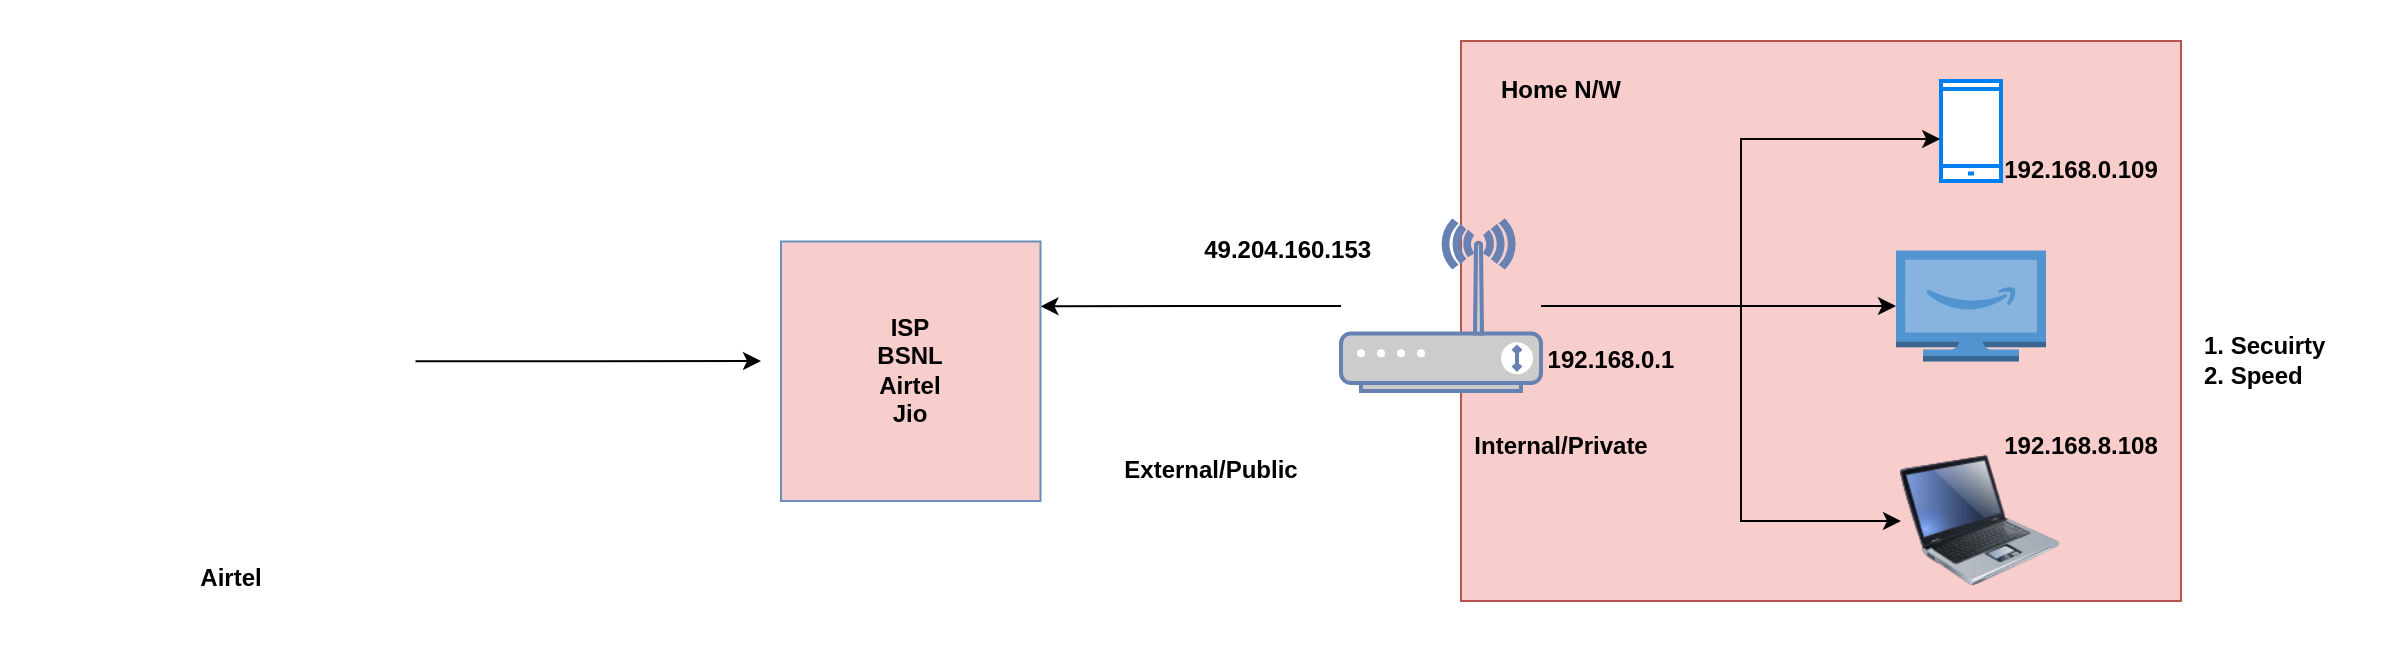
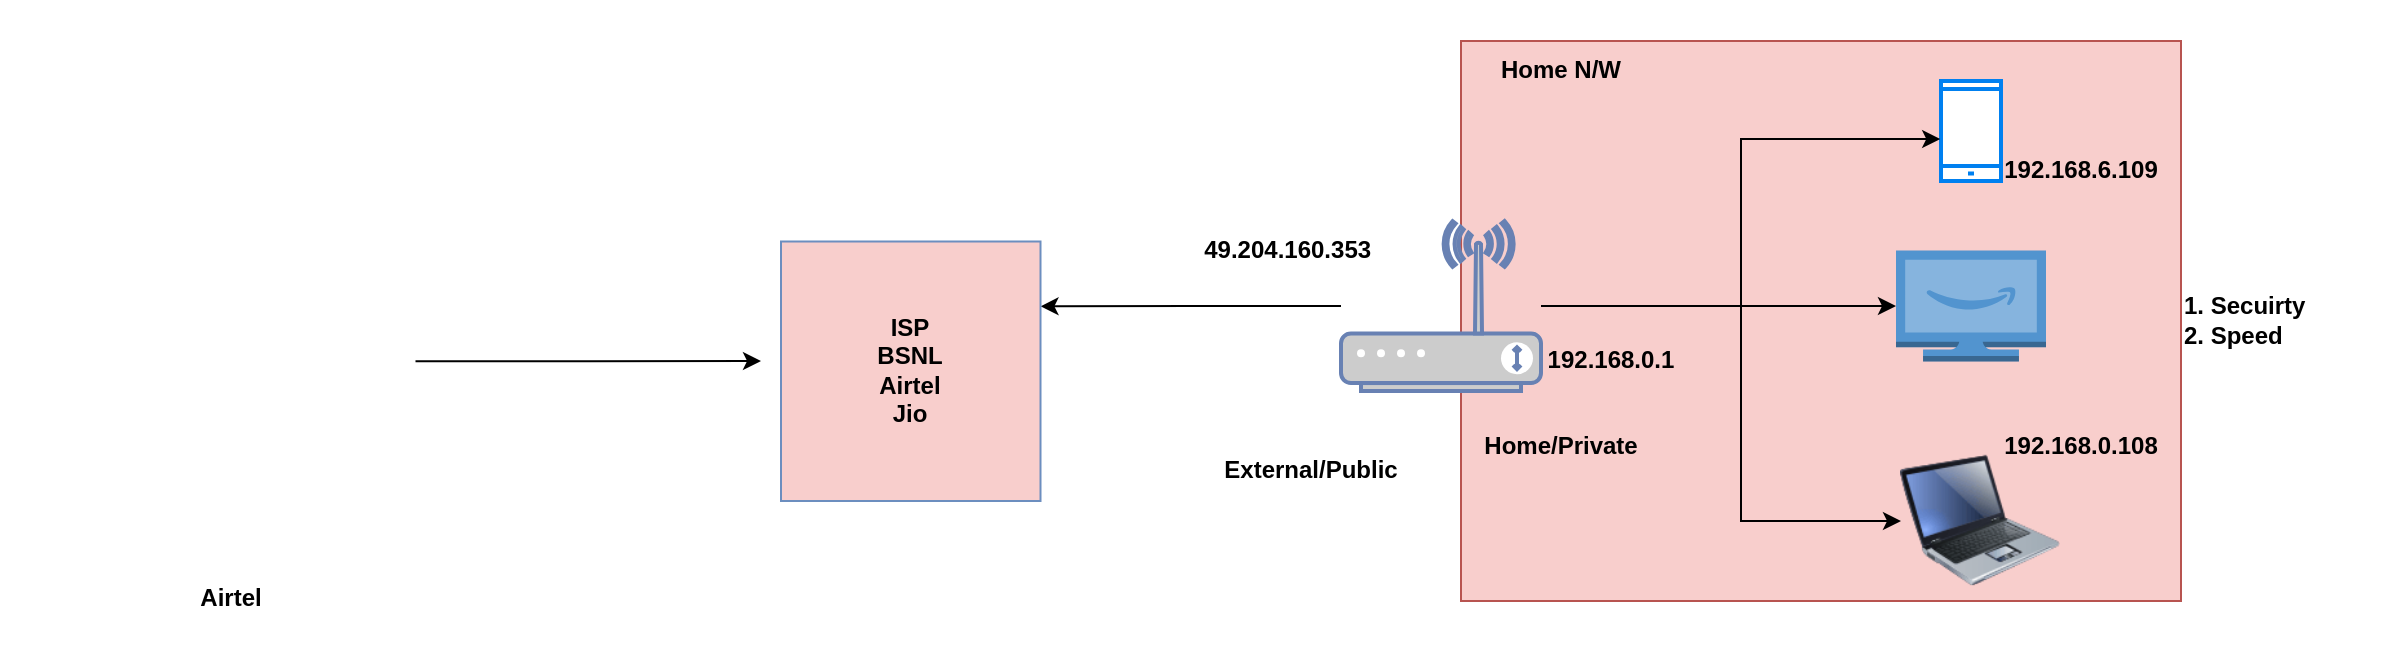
(1561, 91) -> (1561, 71)
(2082, 171) -> (2082, 171)
(1292, 251) -> (1292, 251)
(2281, 362) -> (2261, 322)
(1562, 447) -> (1562, 447)
(2082, 447) -> (2082, 447)
(1211, 471) -> (1311, 471)
(231, 578) -> (231, 598)
